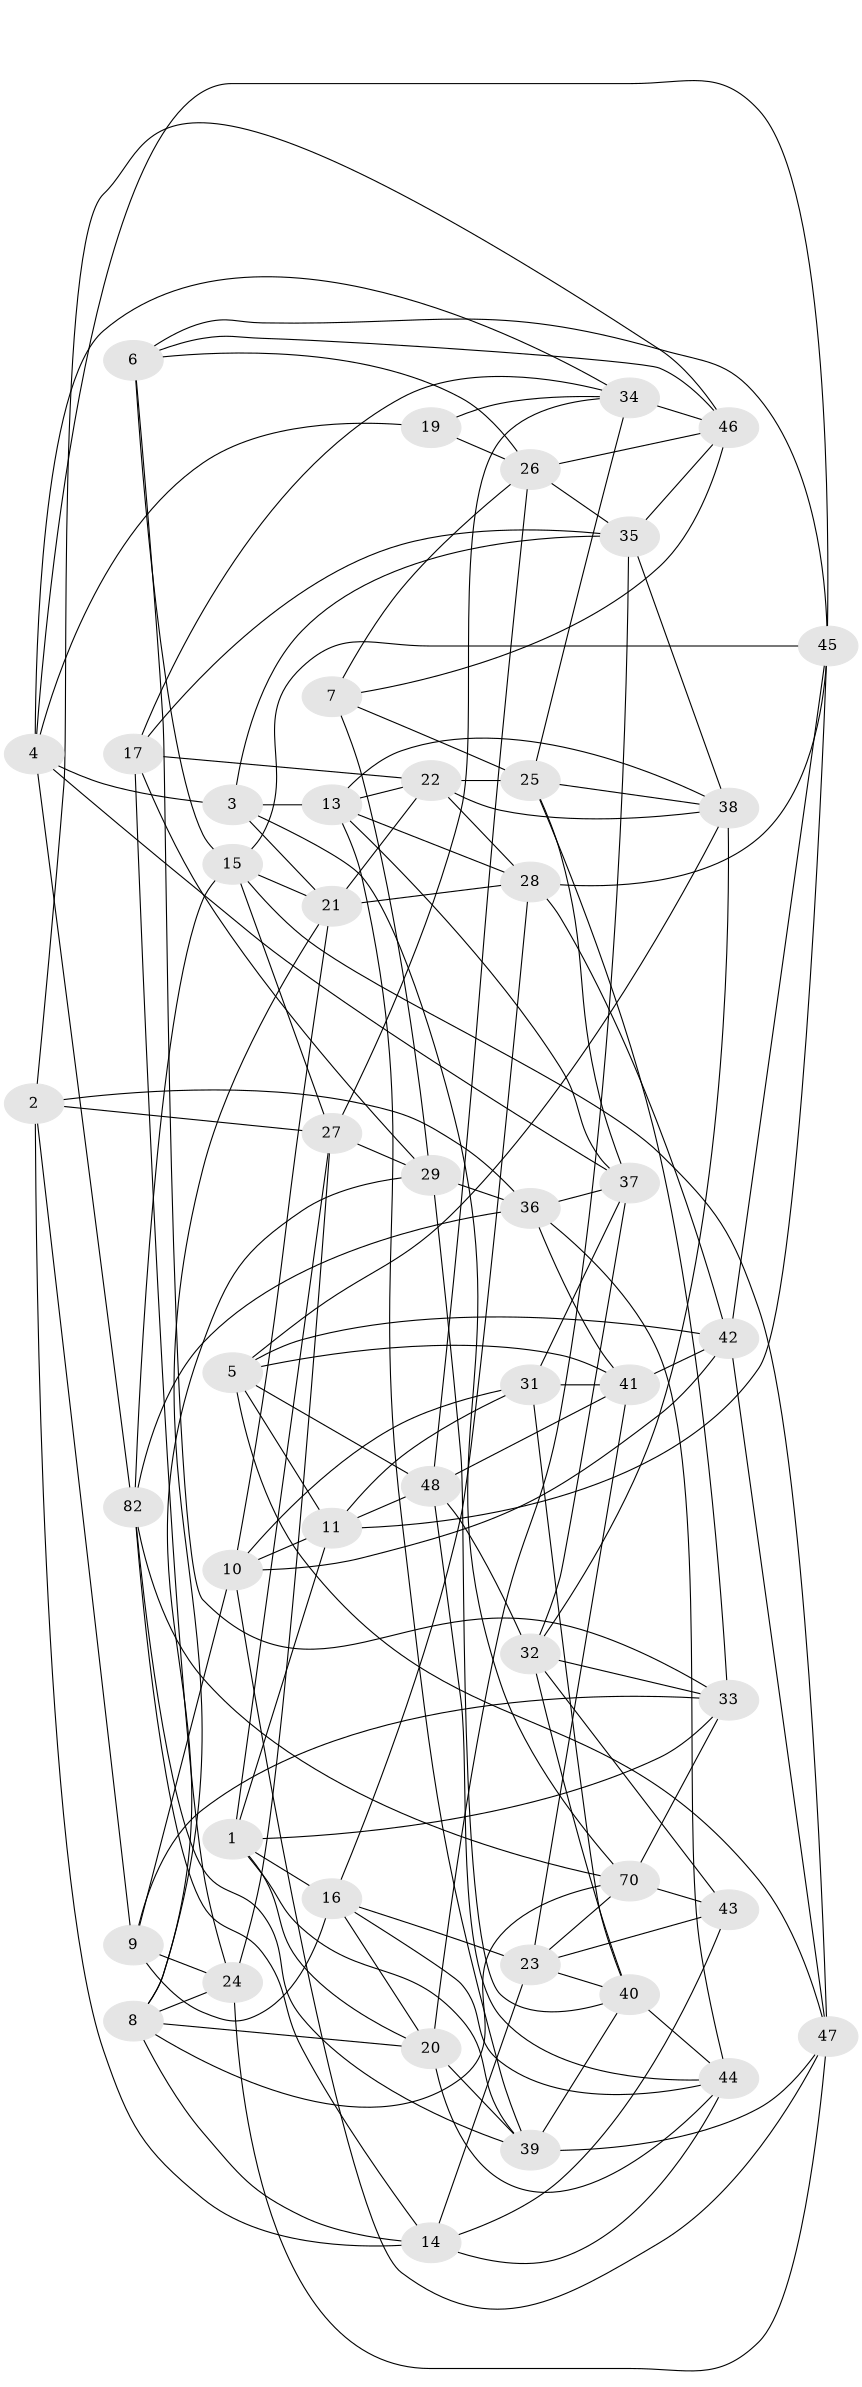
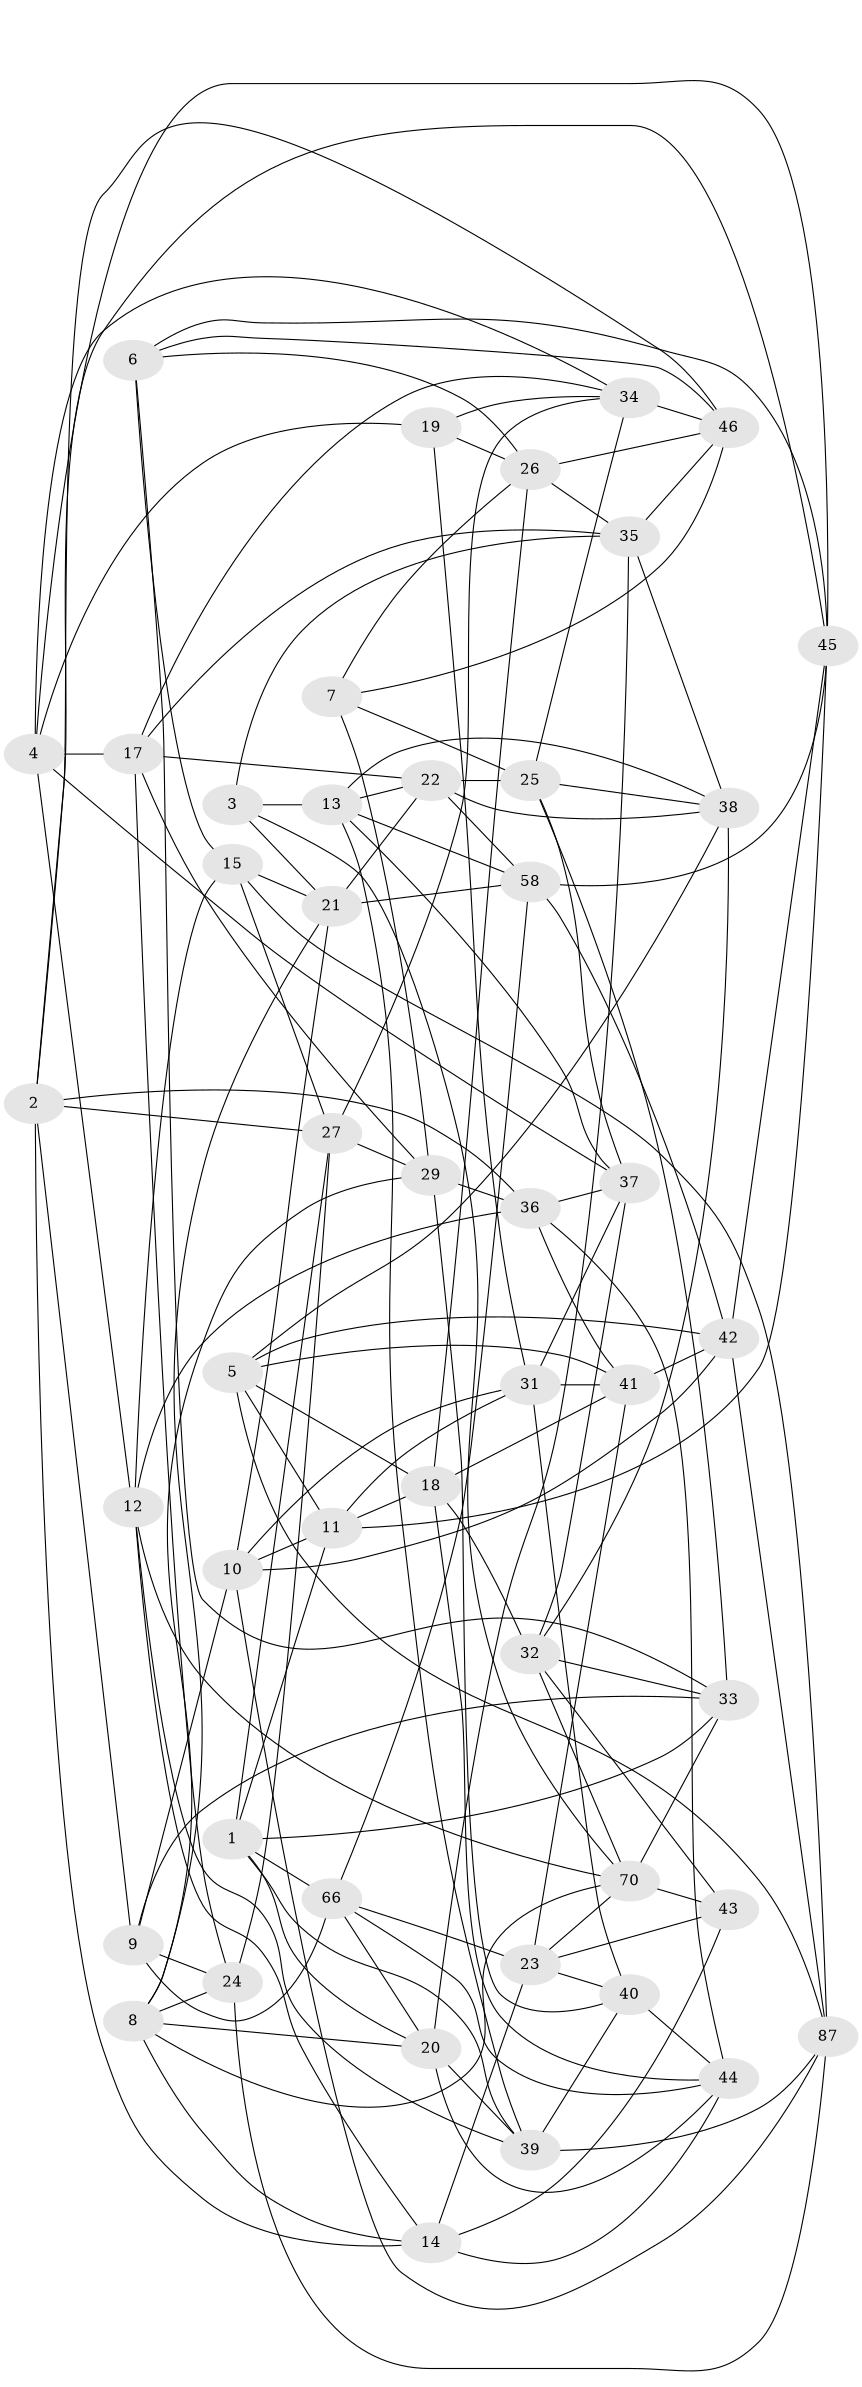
(449, 646) -> (239, 188)
(129, 790) -> (84, 754)
(530, 882) -> (530, 882)
none -> (472, 907)
(431, 1486) -> (431, 1486)
(133, 1507) -> (133, 1507)
(578, 1833) -> (592, 1796)
(332, 1899) -> (332, 1899)
(828, 2037) -> (828, 2037)
